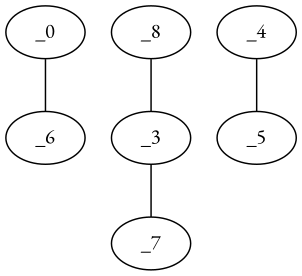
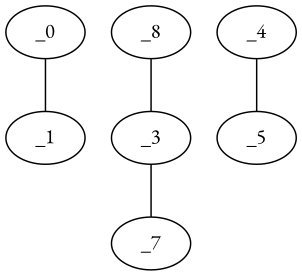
(45, 138) -> (45, 138)
